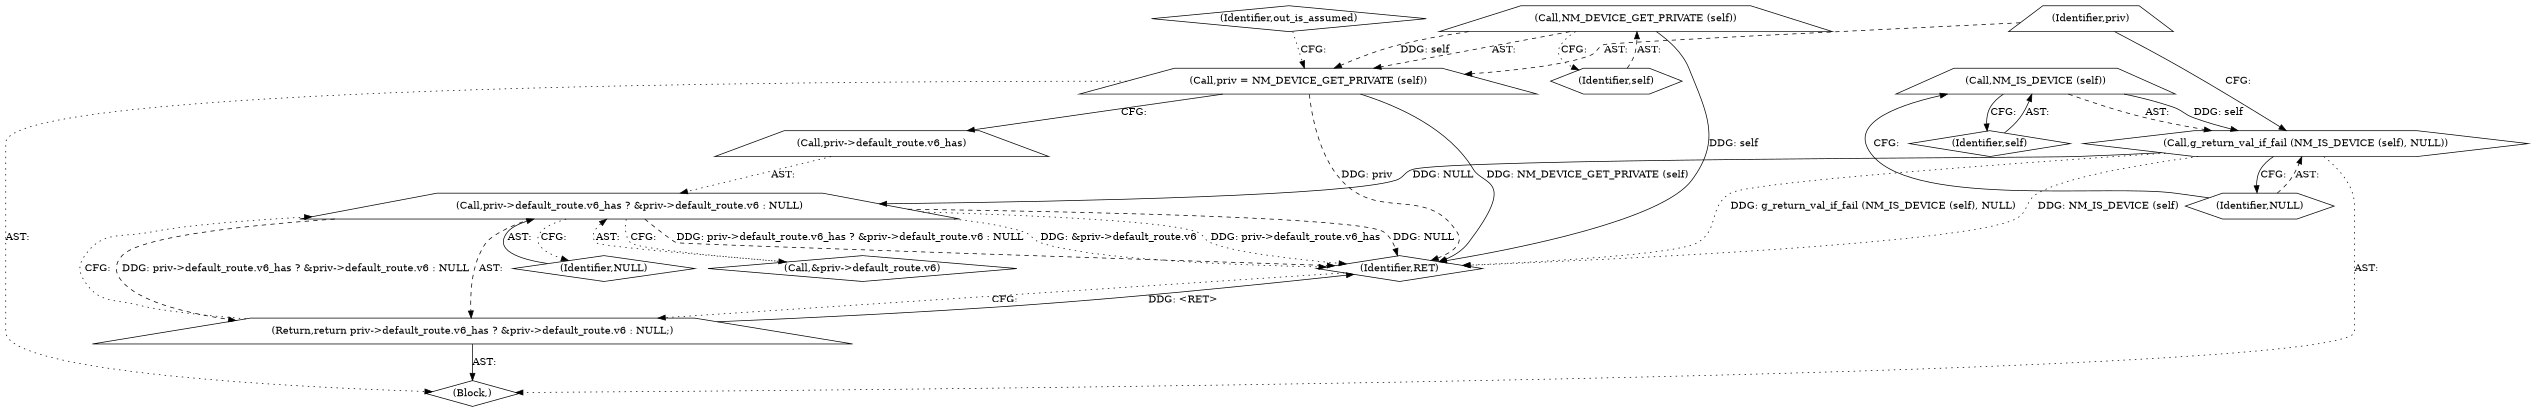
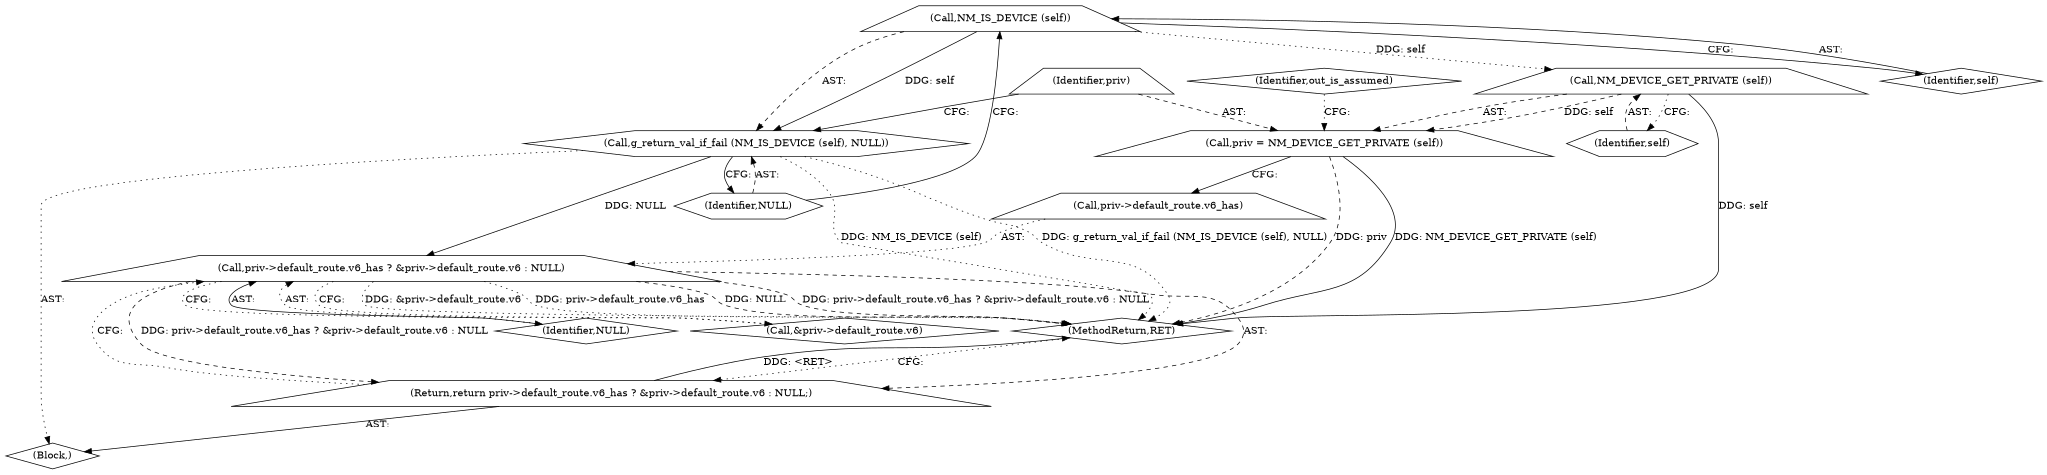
none -> (1340, 50)
(254, 100) -> none
(1399, 269) -> (1122, 331)
